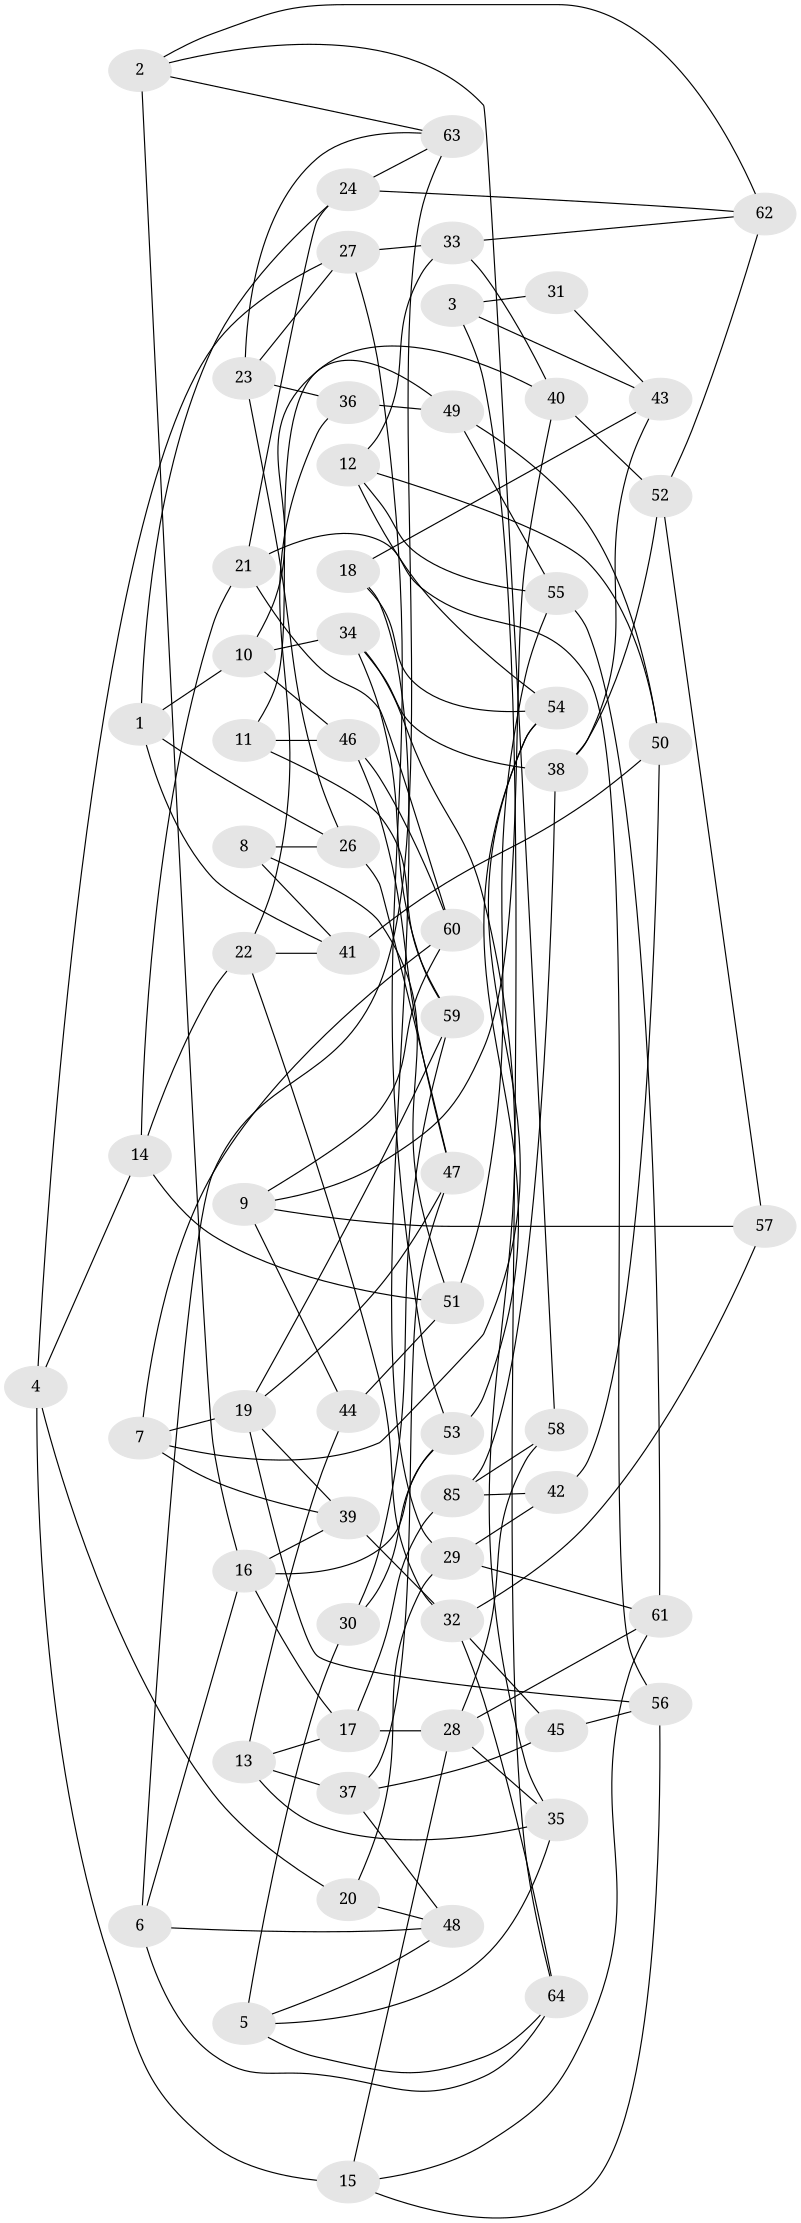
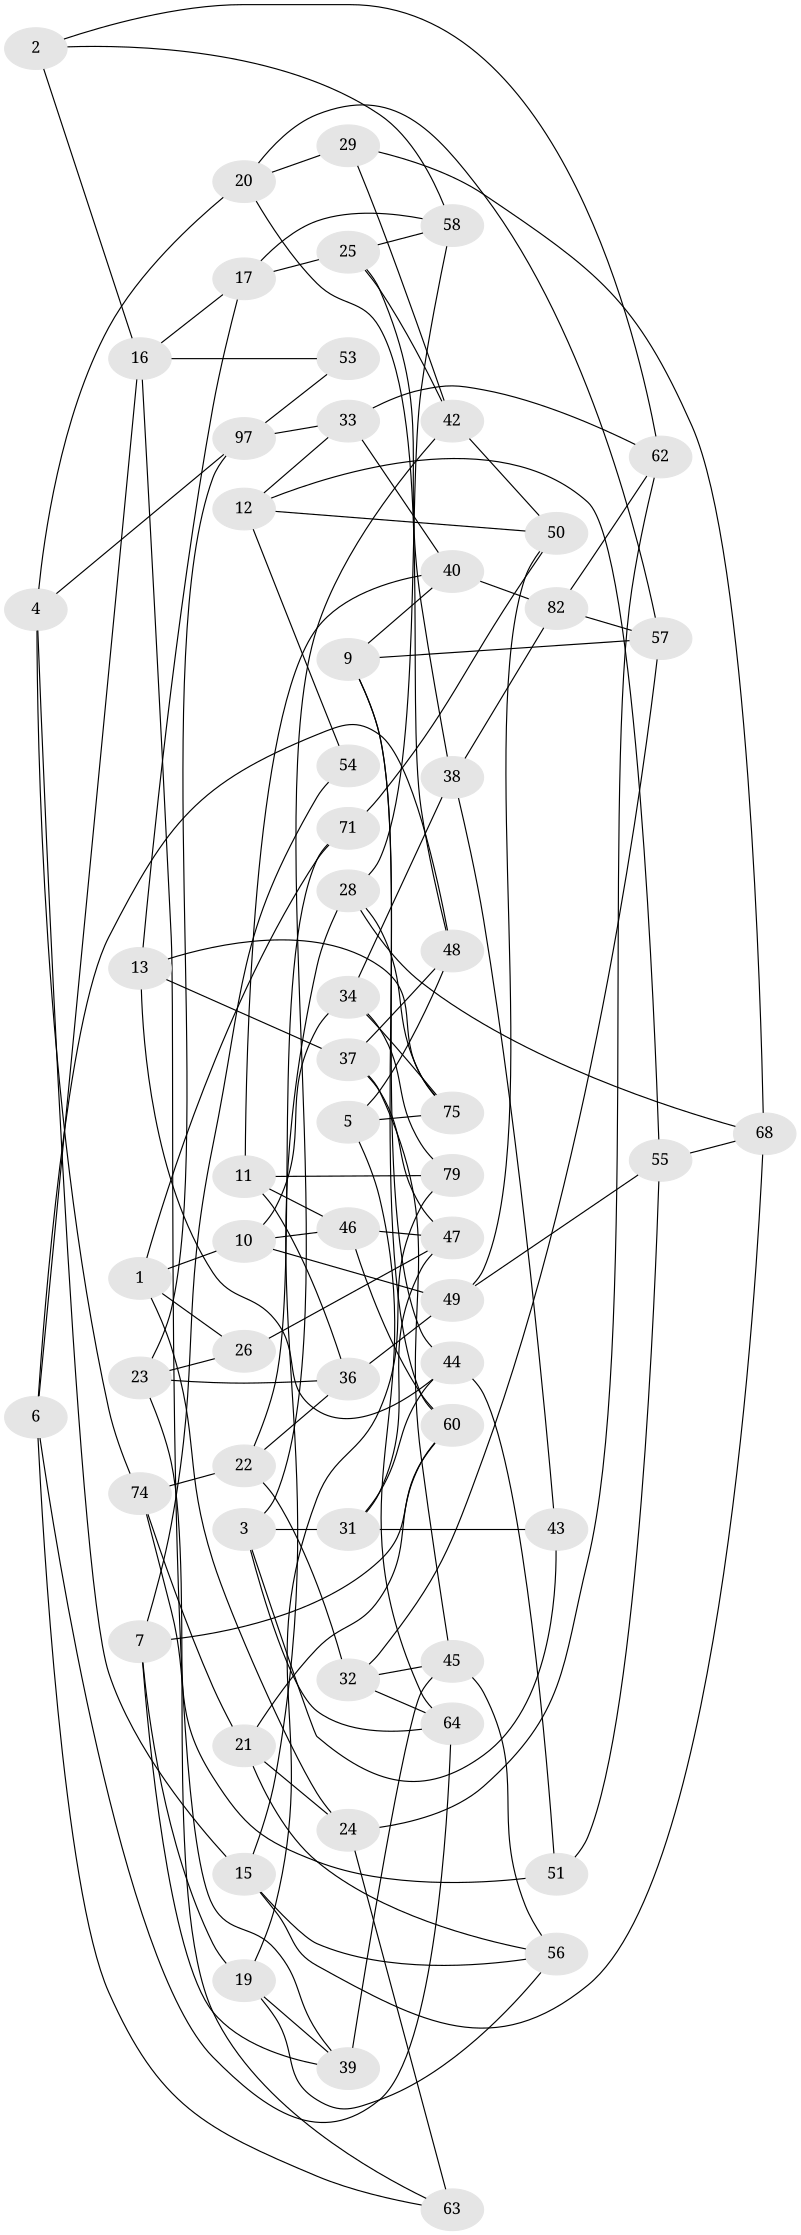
(296, 104) -> none
(348, 252) -> (244, 438)
none -> (532, 270)
(661, 496) -> (556, 609)
(348, 572) -> none
(244, 847) -> none
(348, 953) -> (348, 828)
none -> (300, 1017)
(452, 1017) -> (452, 1175)
(495, 1034) -> none
(140, 1156) -> (140, 1494)
none -> (314, 1286)
(369, 1299) -> (399, 1383)
none -> (406, 1424)
(452, 1496) -> (348, 252)
(400, 1569) -> (384, 1860)
(661, 1616) -> (765, 1134)
(348, 1624) -> none
(400, 1731) -> (335, 216)
(556, 1820) -> (452, 1113)
